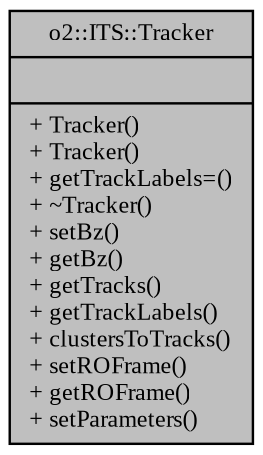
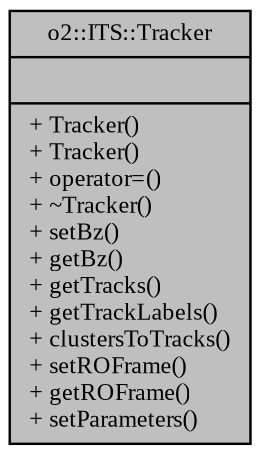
(131, 179) -> (96, 179)
